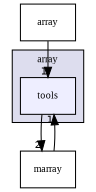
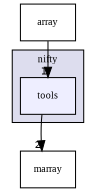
(48, 60) -> (48, 60)
(55, 138) -> none
